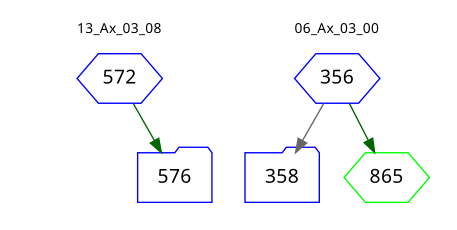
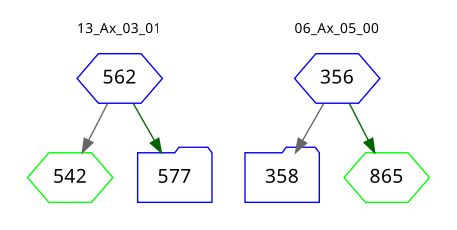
(120, 30) -> (120, 30)
(337, 30) -> (337, 30)
(120, 78) -> (120, 78)
none -> (70, 178)
(175, 178) -> (175, 178)
